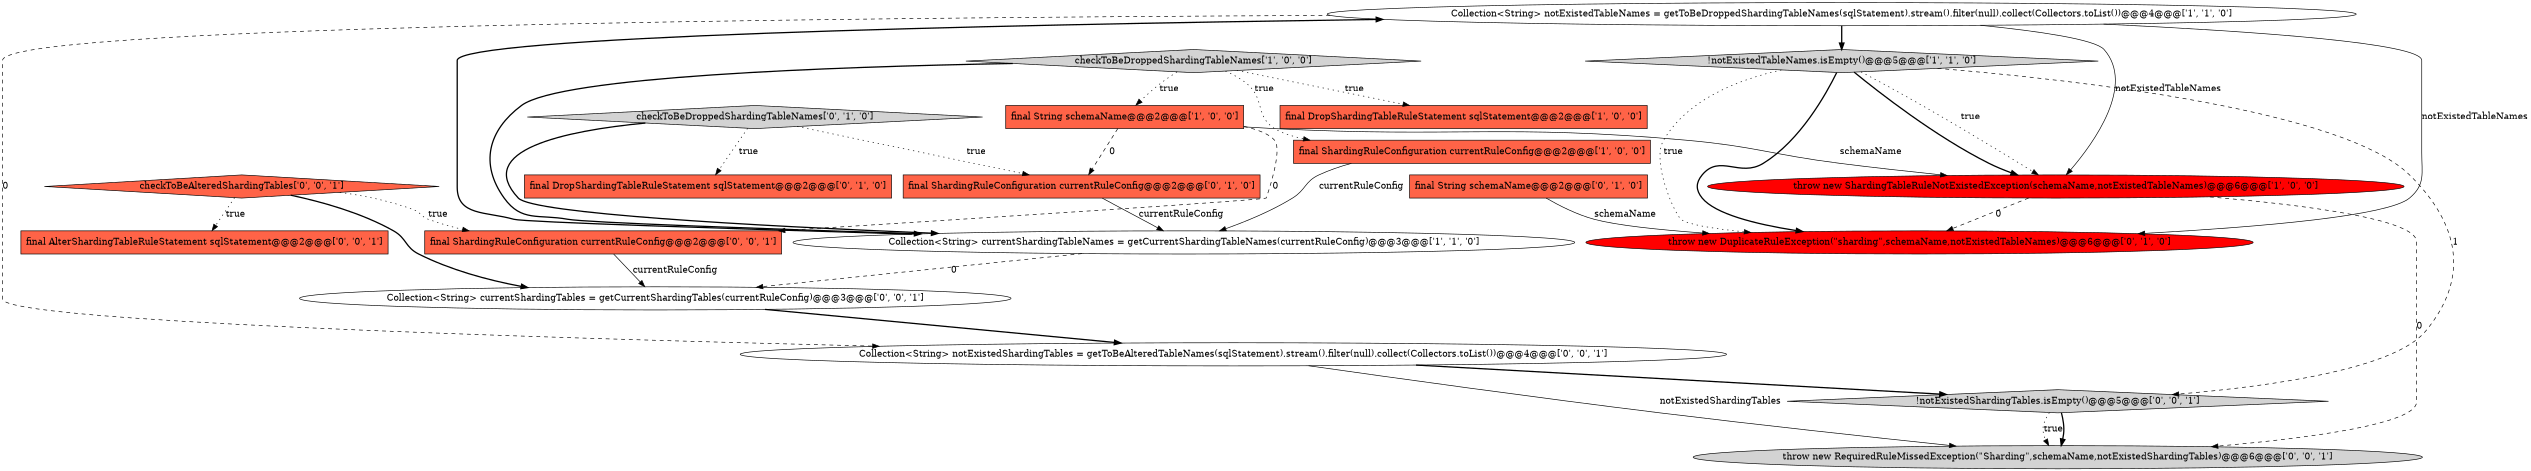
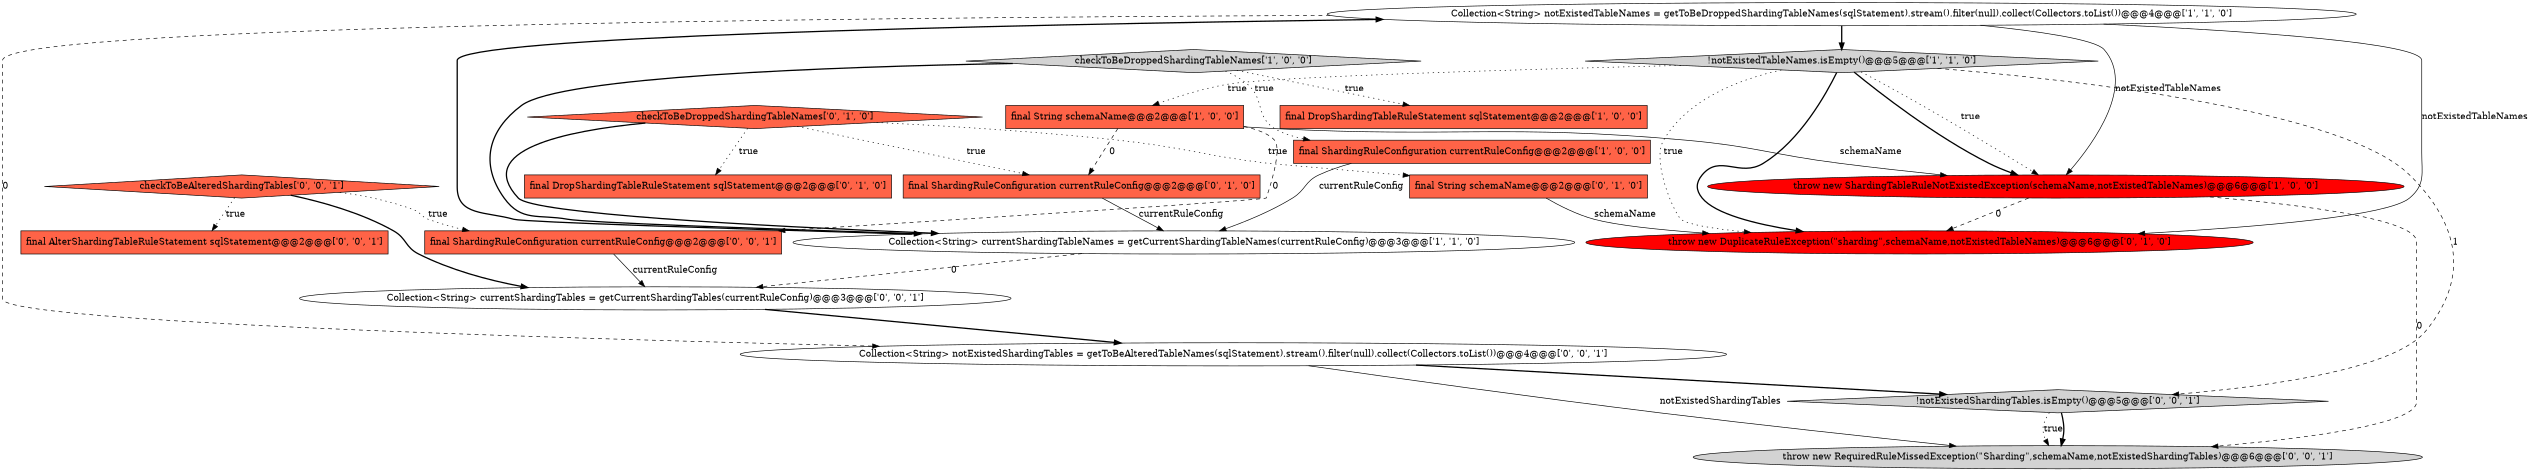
(1158, 85) -> (1418, 73)
(755, 117) -> (755, 117)
none -> (1140, 143)
